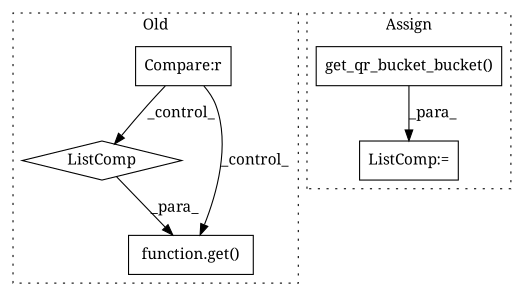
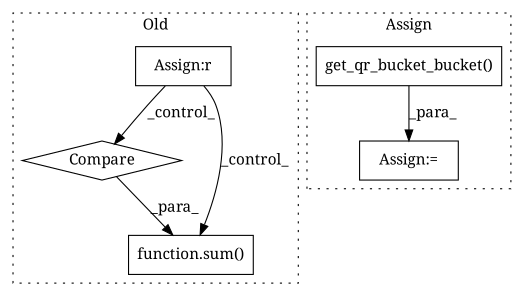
(183, 66) -> (183, 66)
(102, 161) -> (102, 161)
(409, 161) -> (409, 161)
(191, 255) -> (191, 255)
